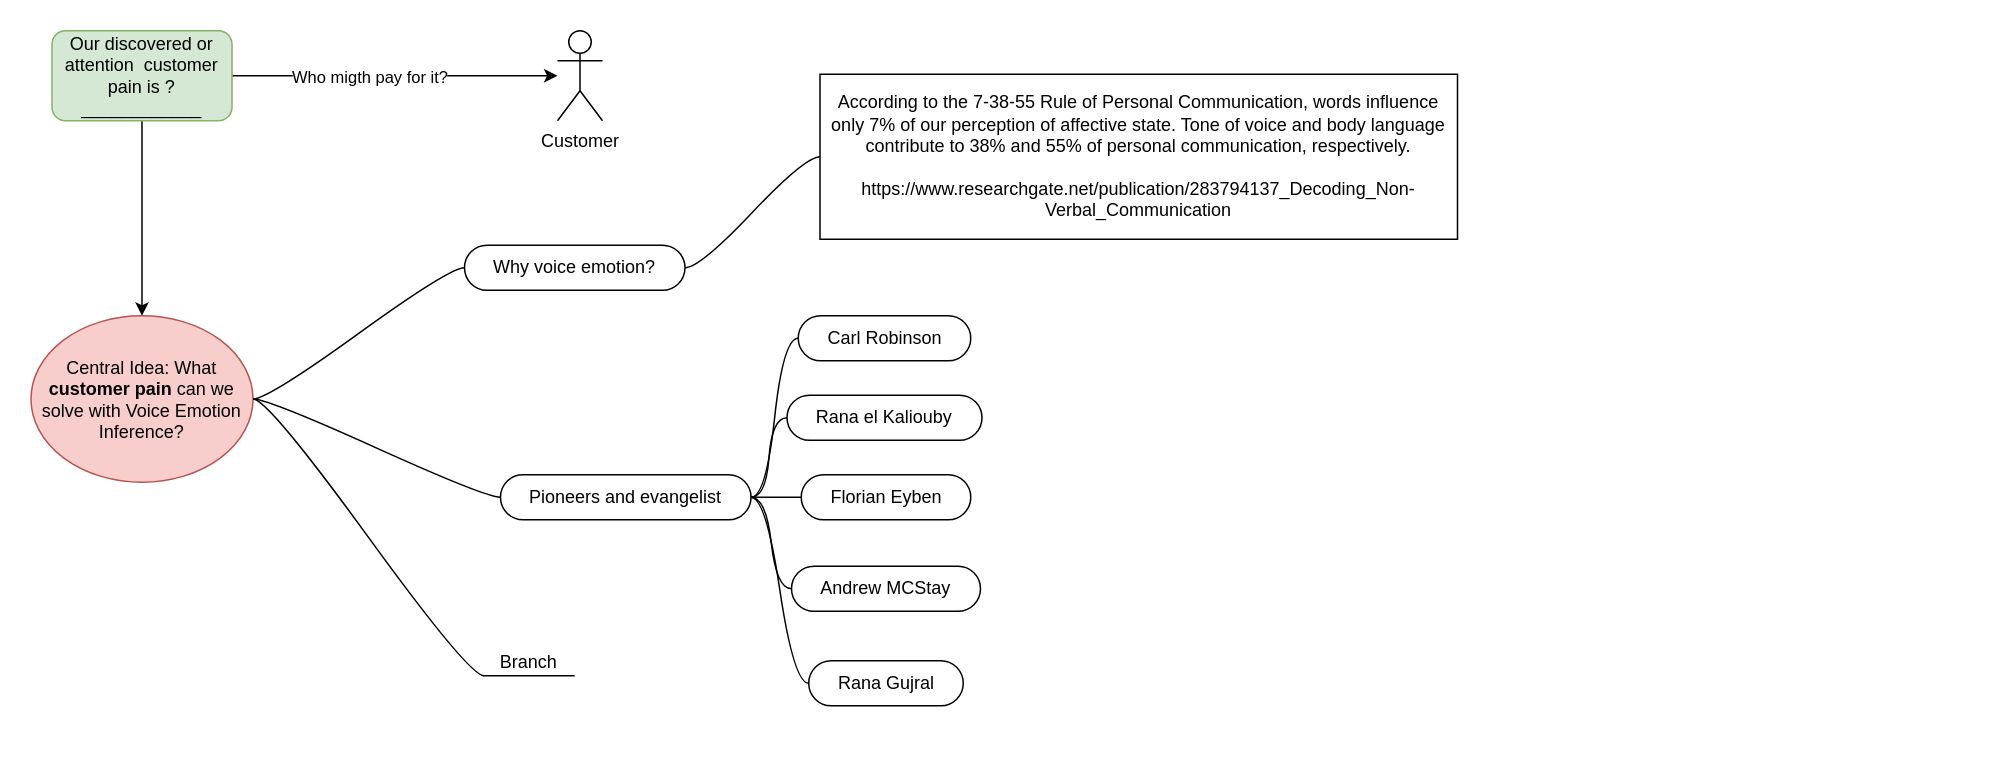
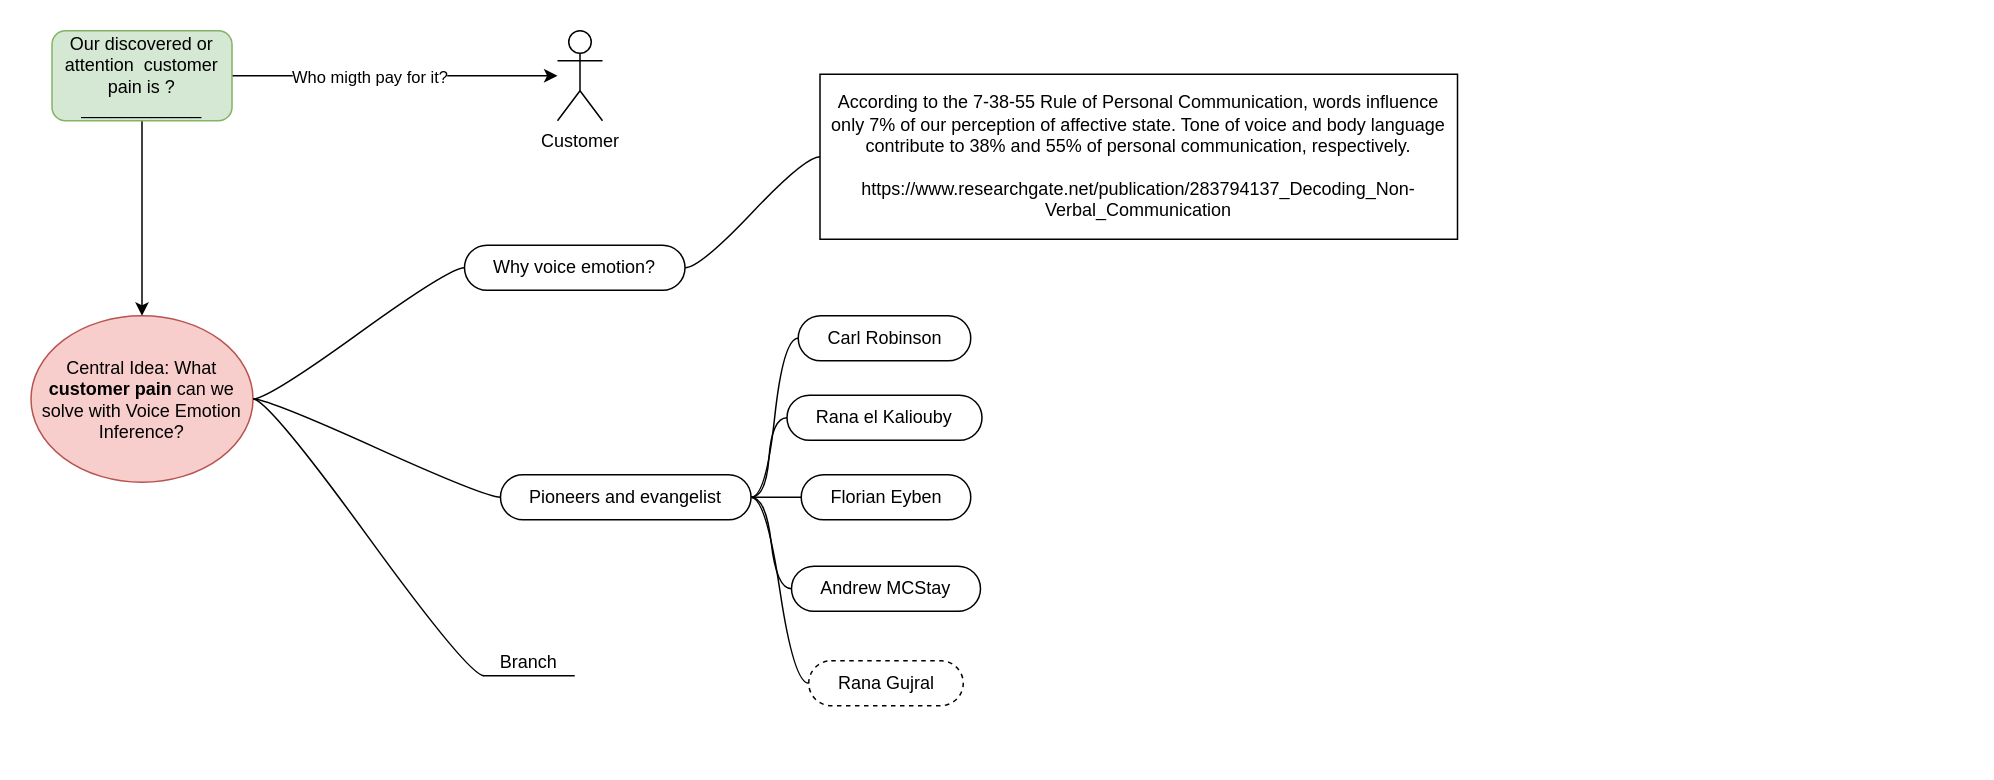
(886, 683) -> (886, 683)
